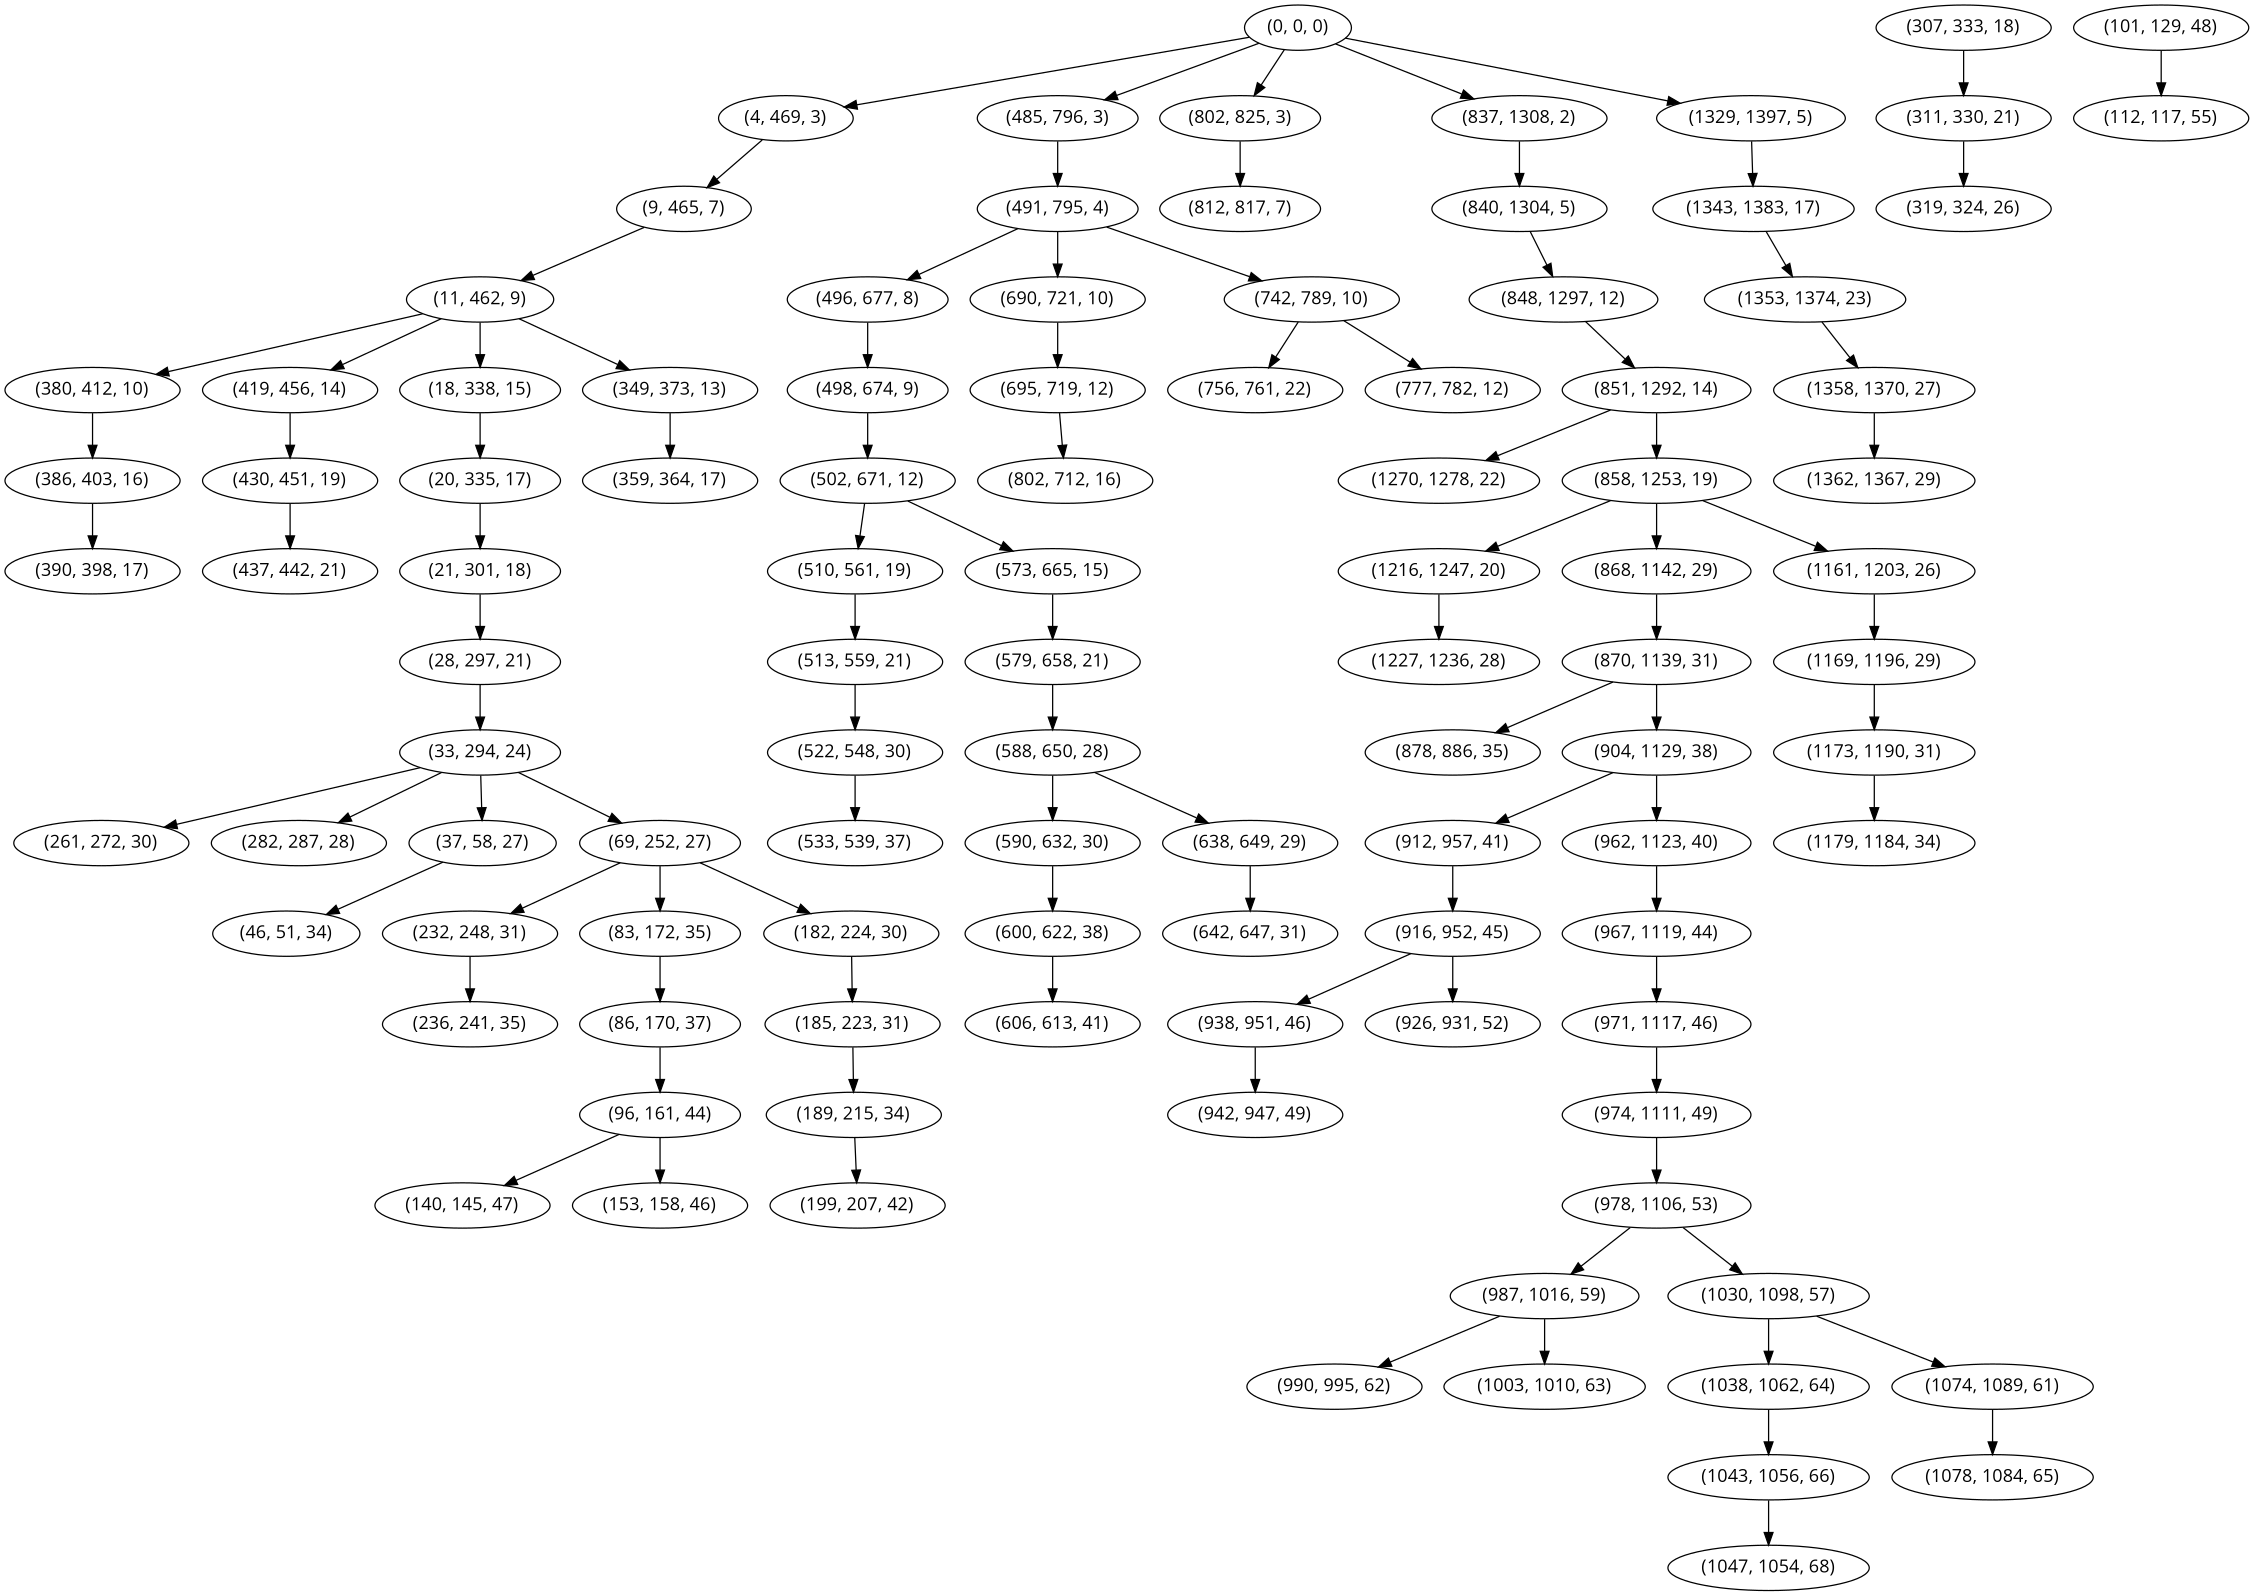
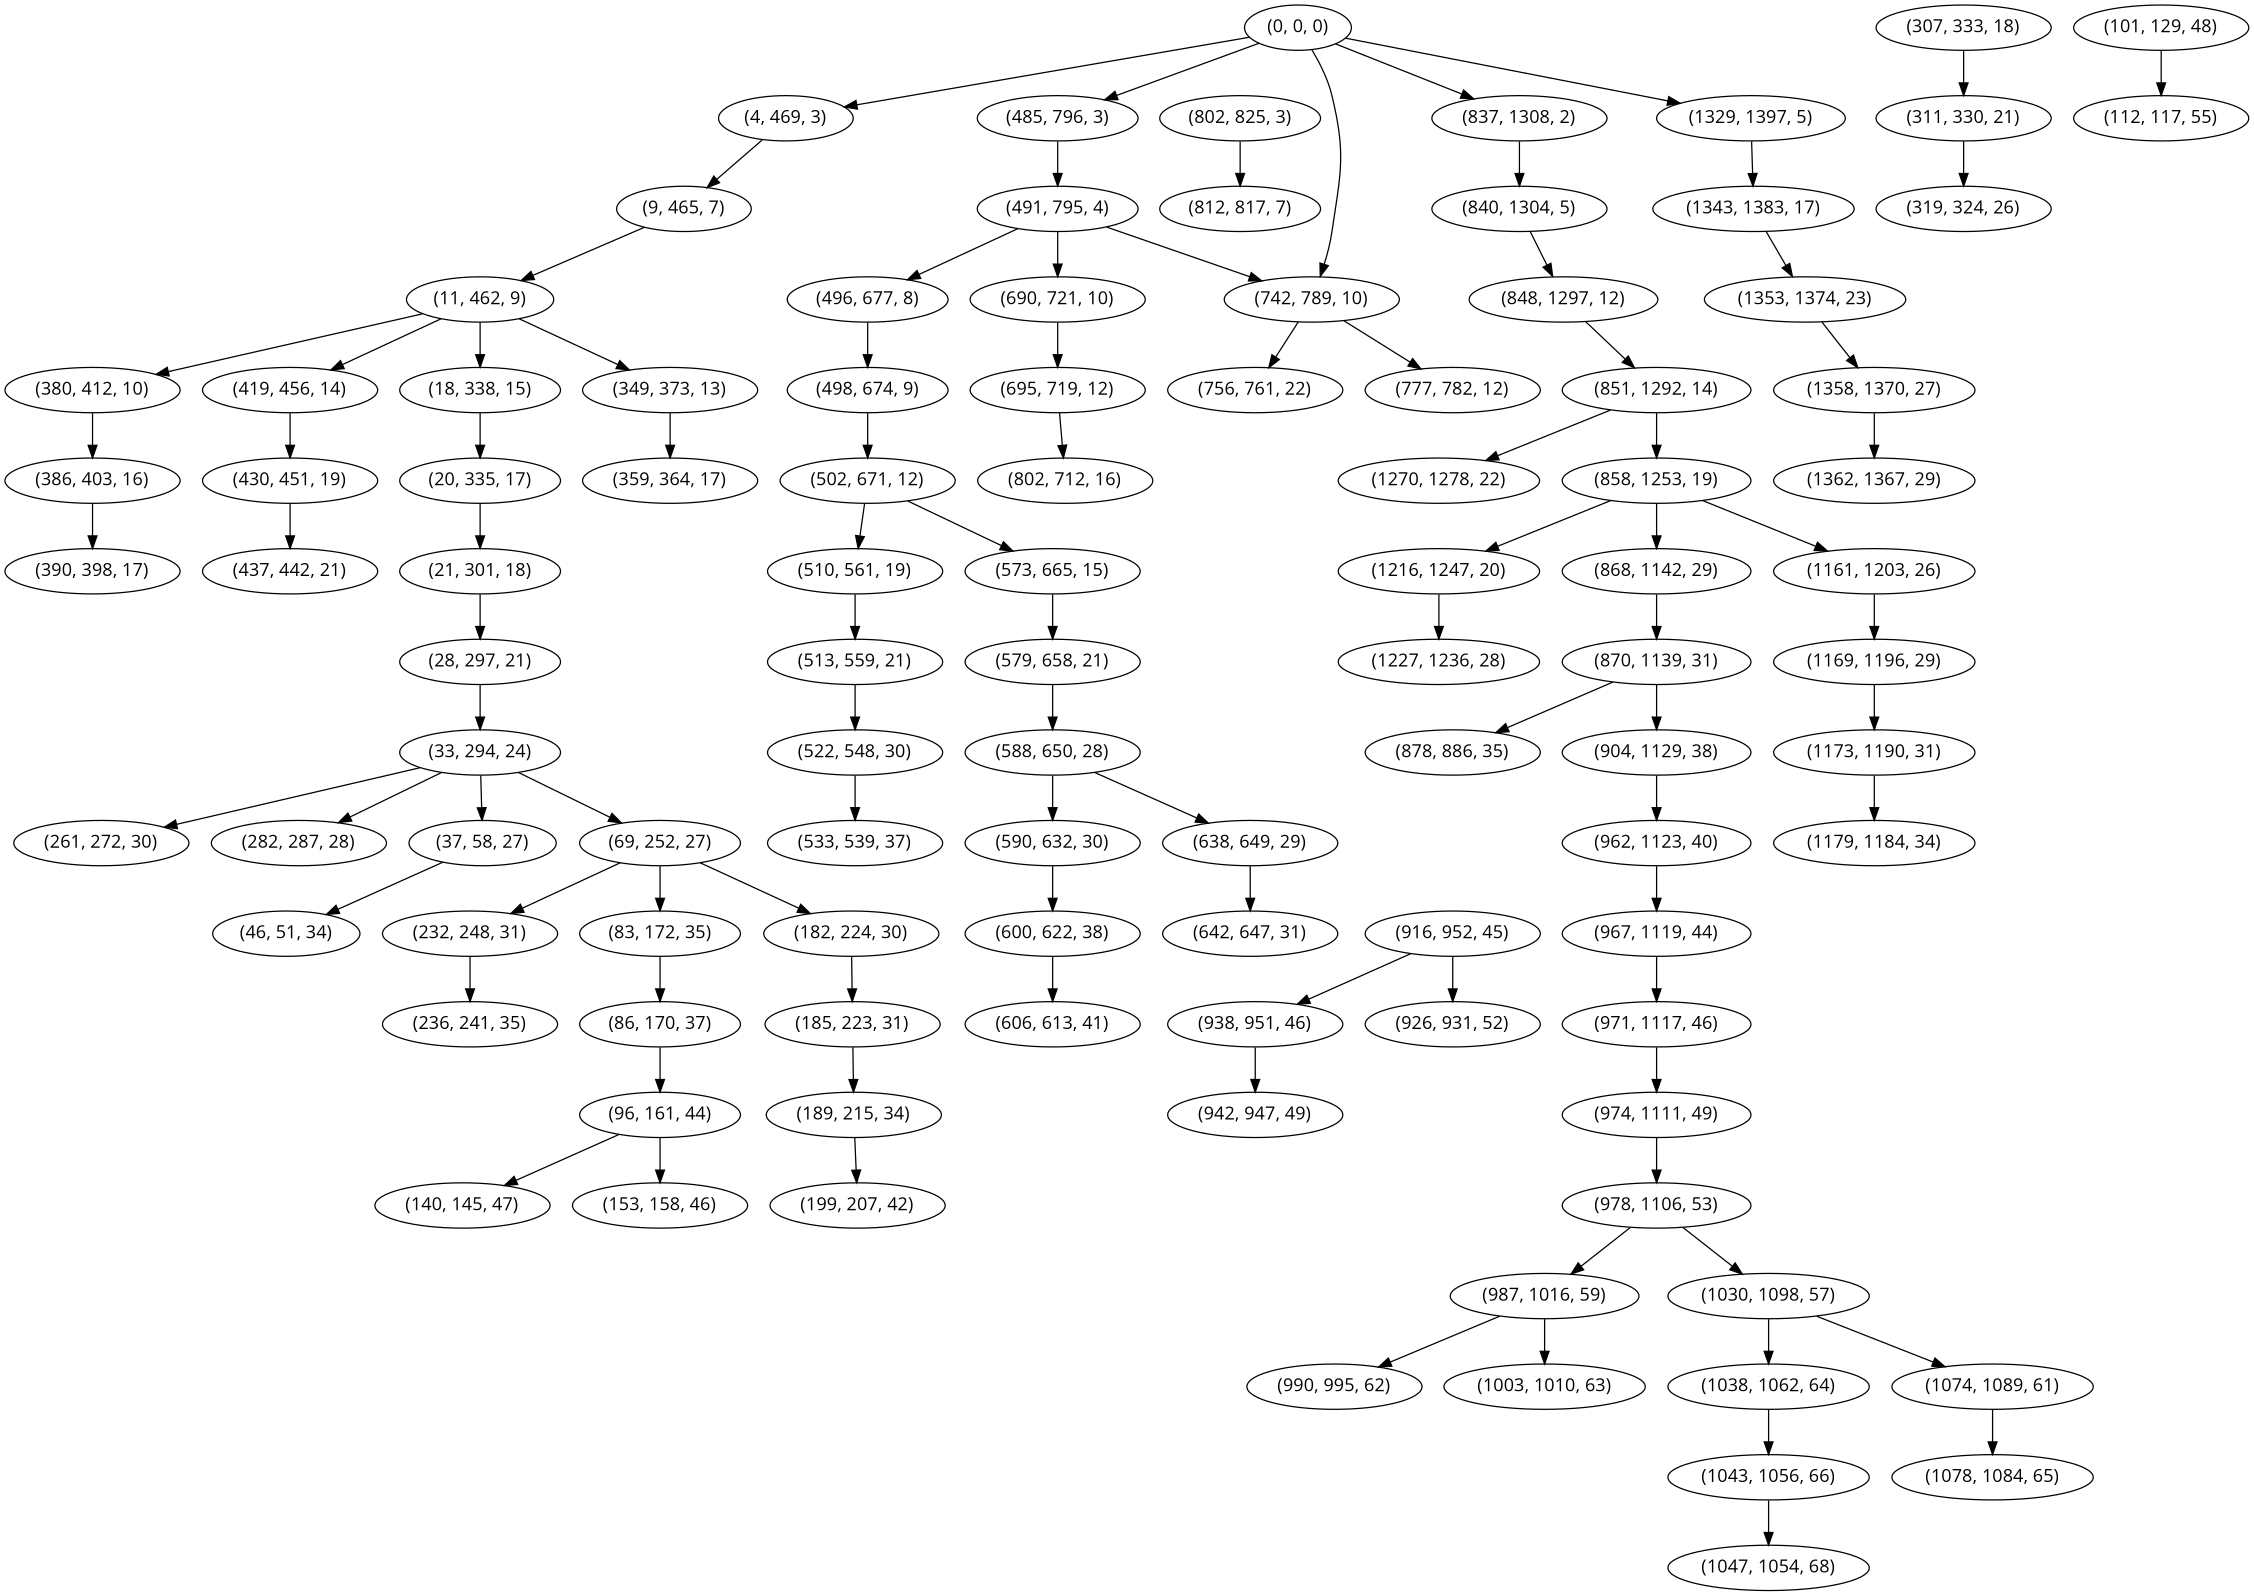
(1273, 67) -> (1341, 155)
(1453, 843) -> none
